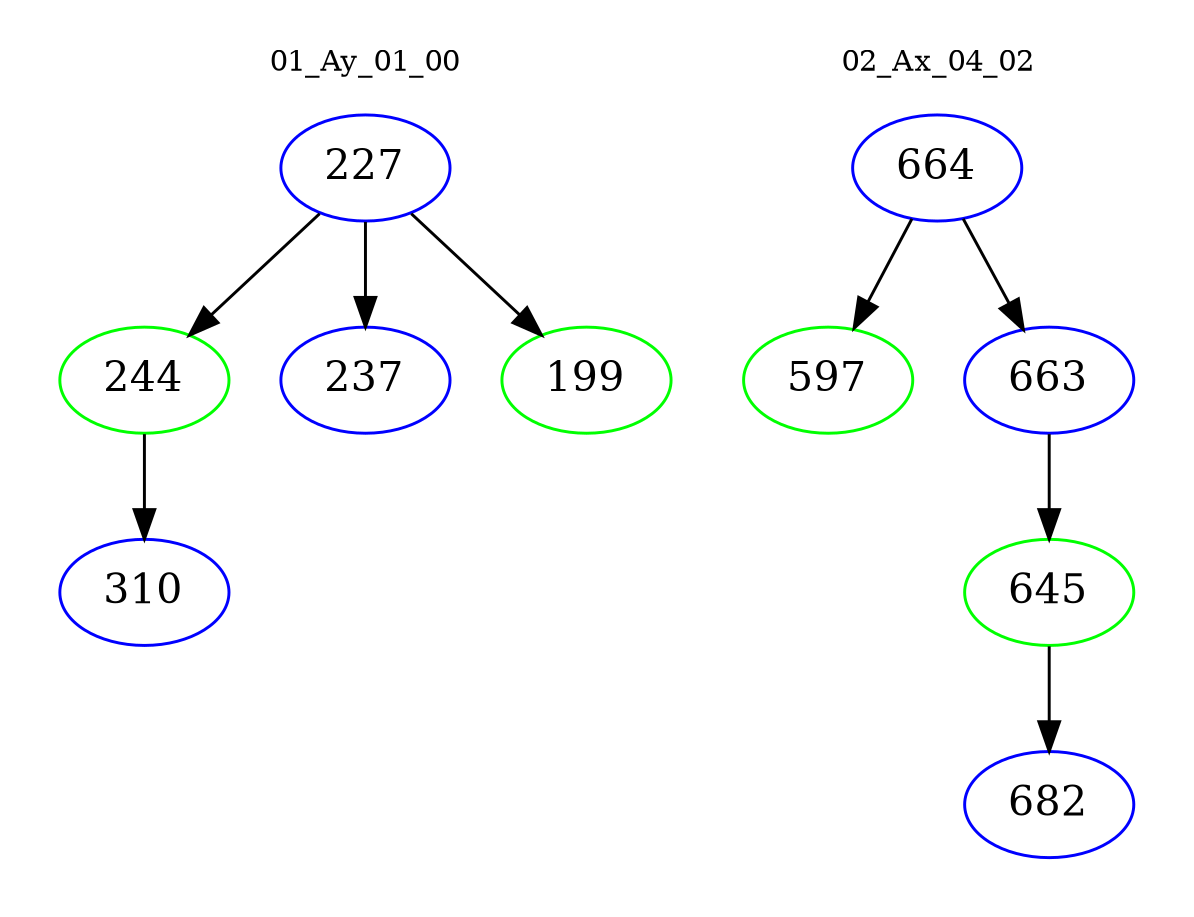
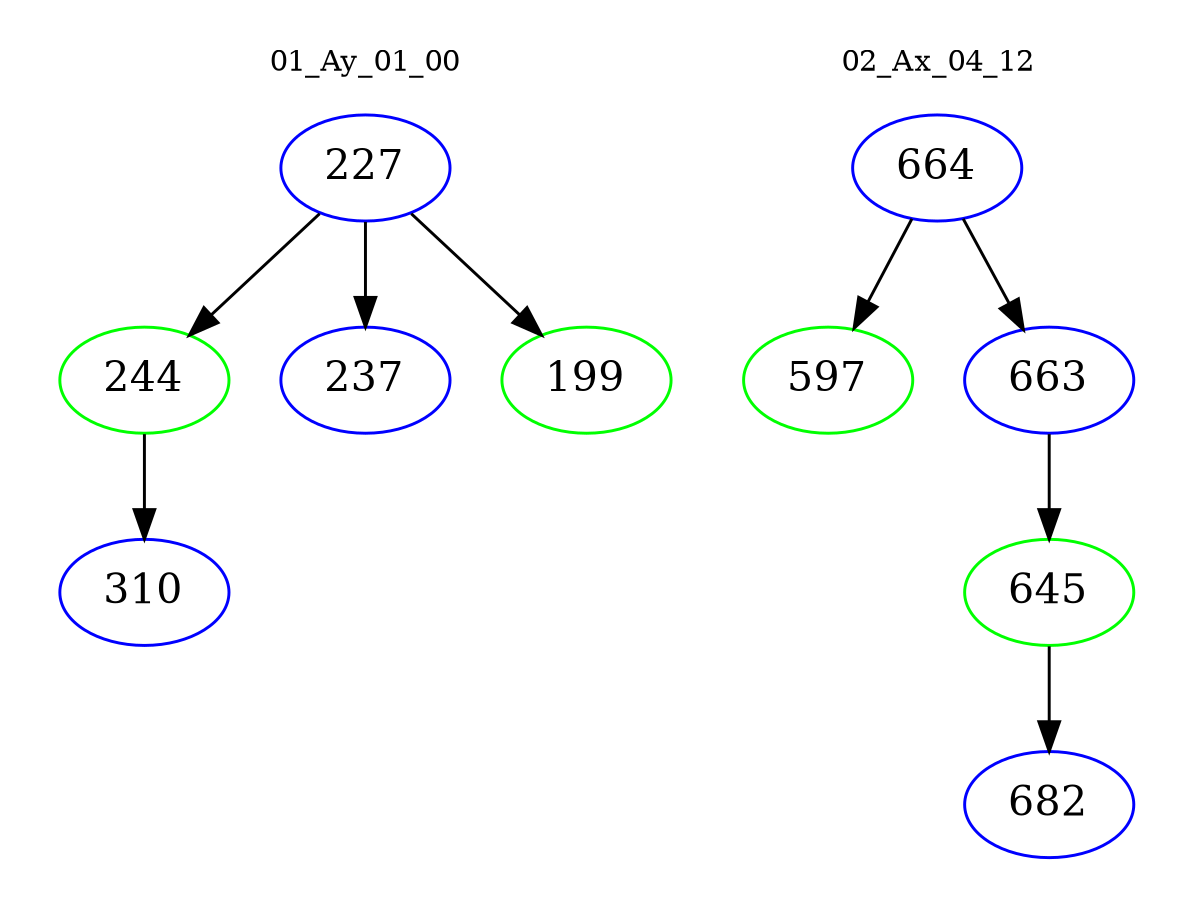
(939, 63) -> (939, 63)
